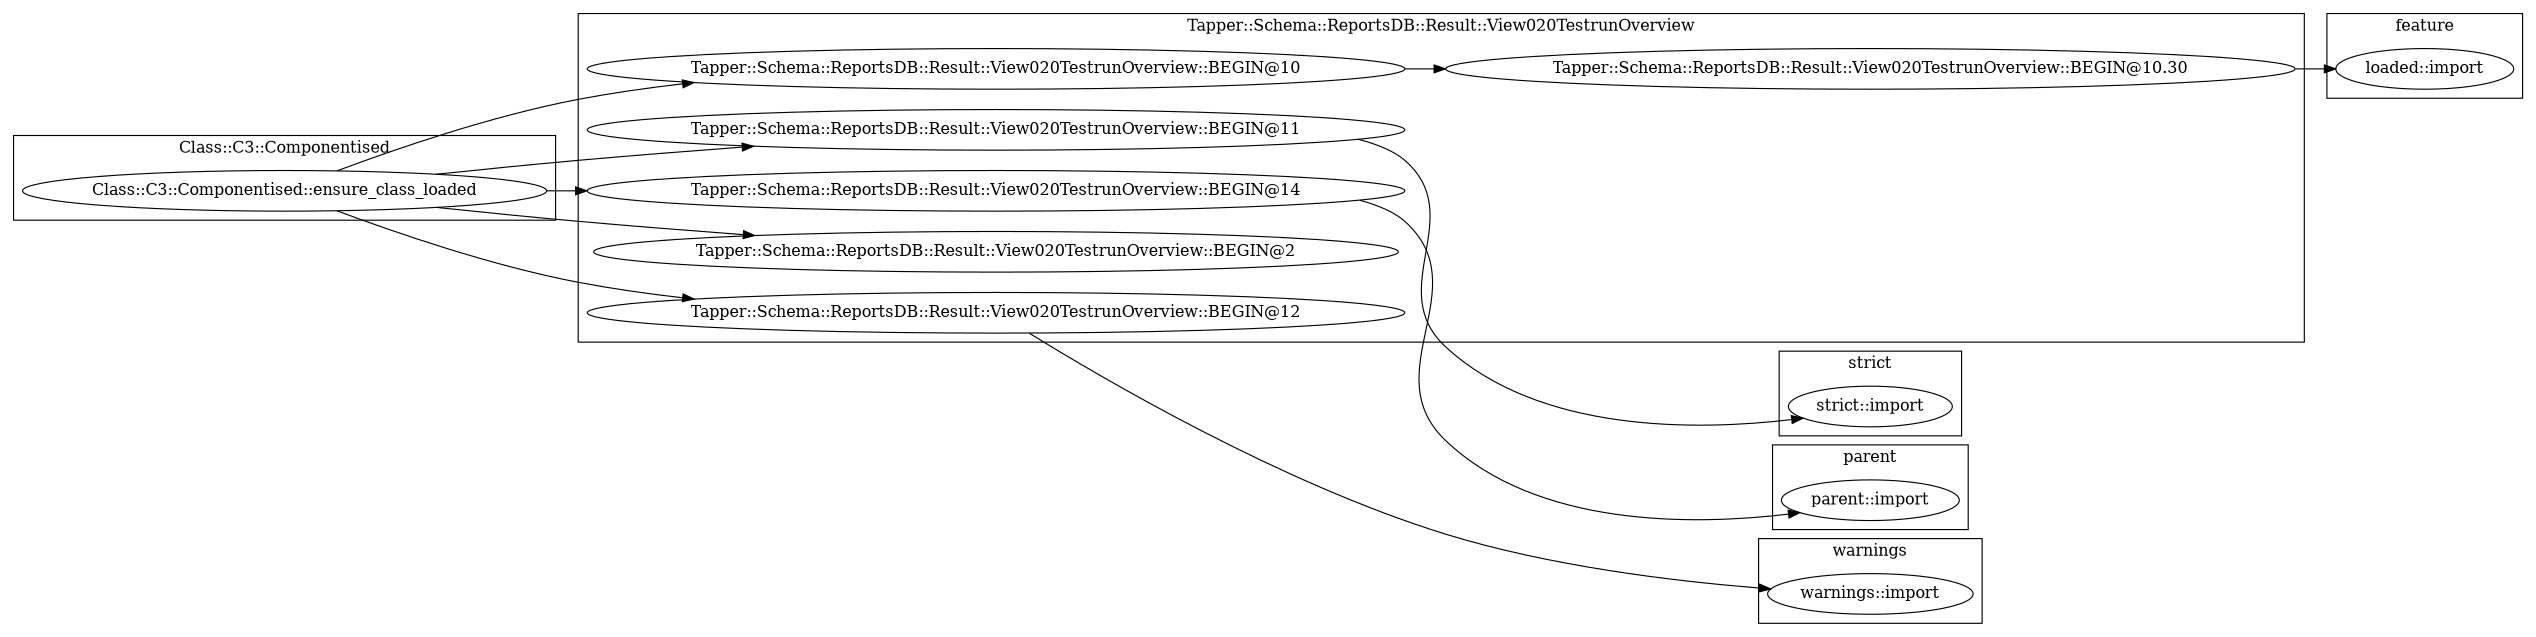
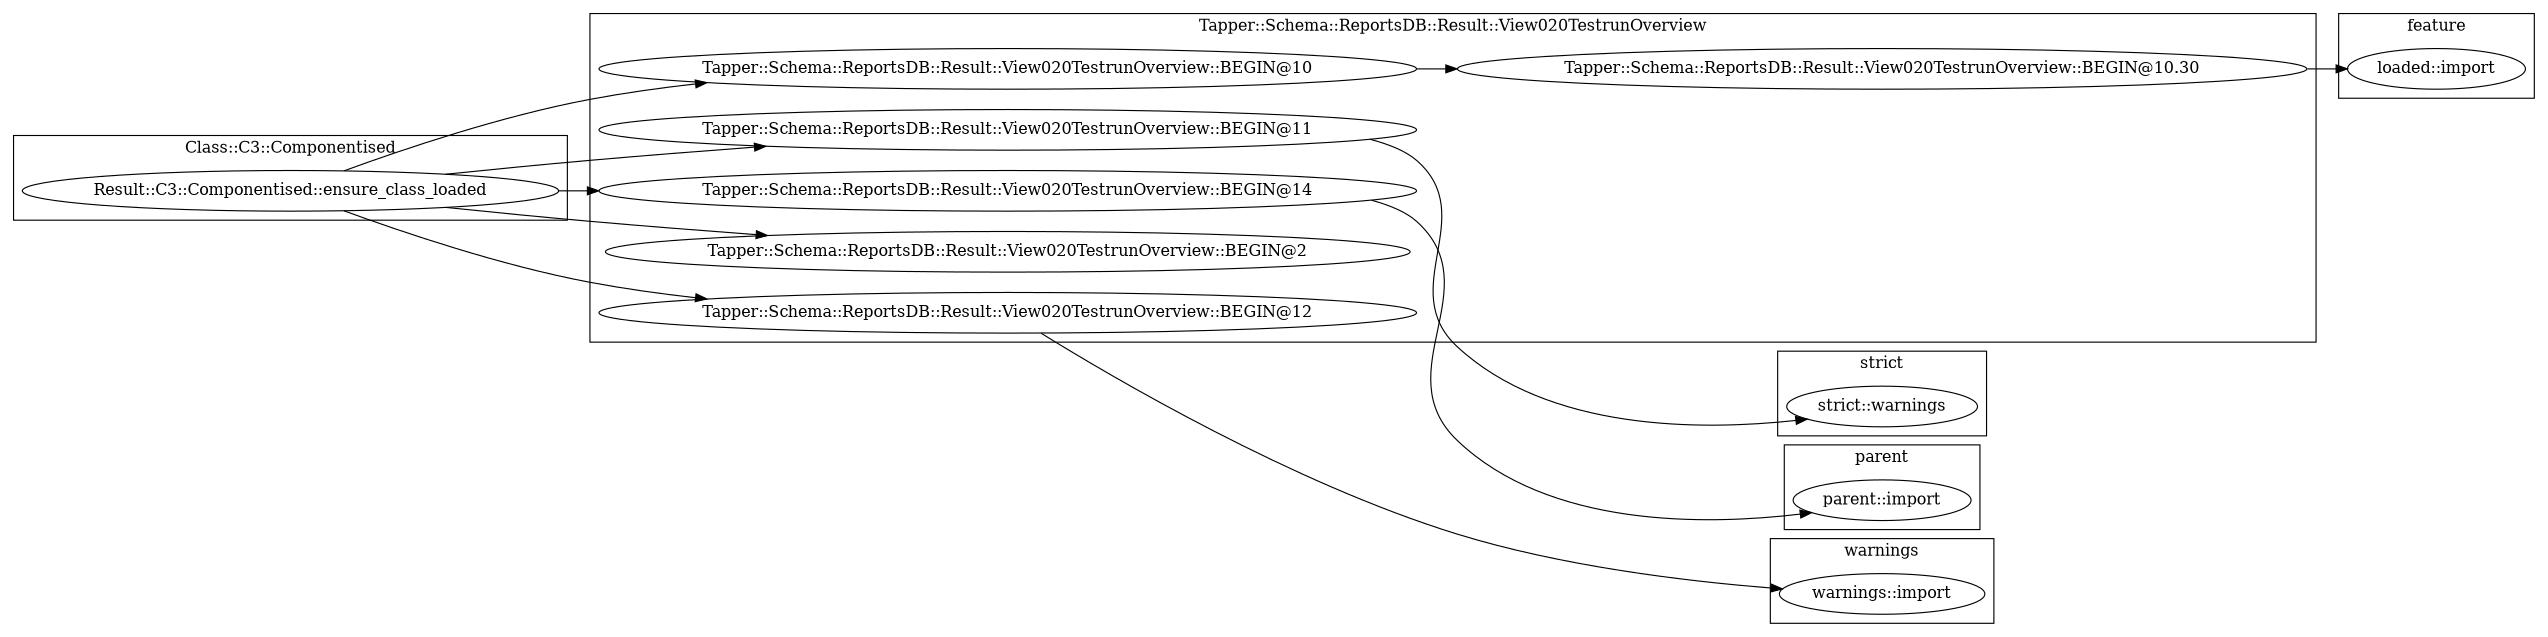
(285, 191) -> (290, 191)
(1870, 406) -> (1882, 406)
